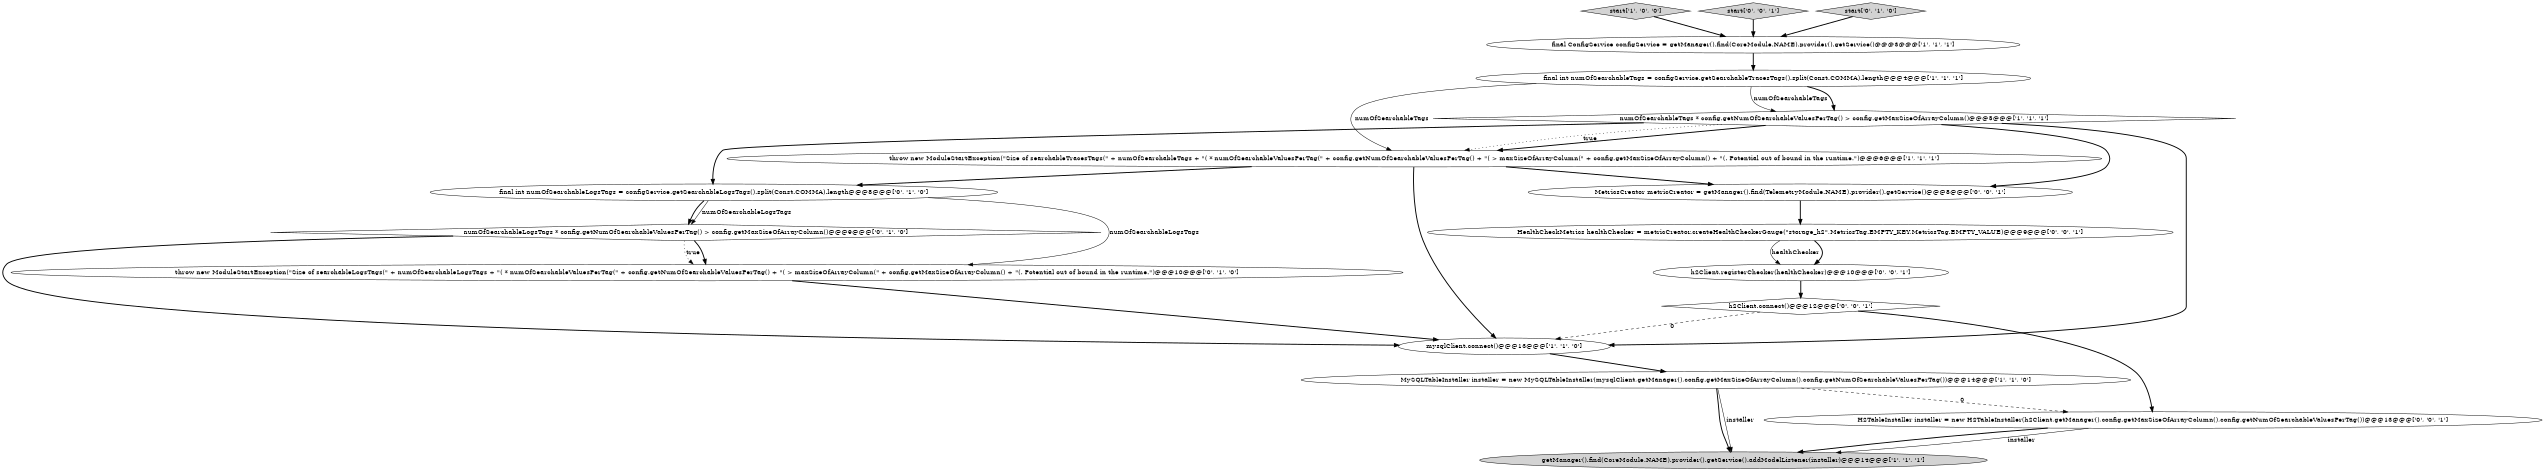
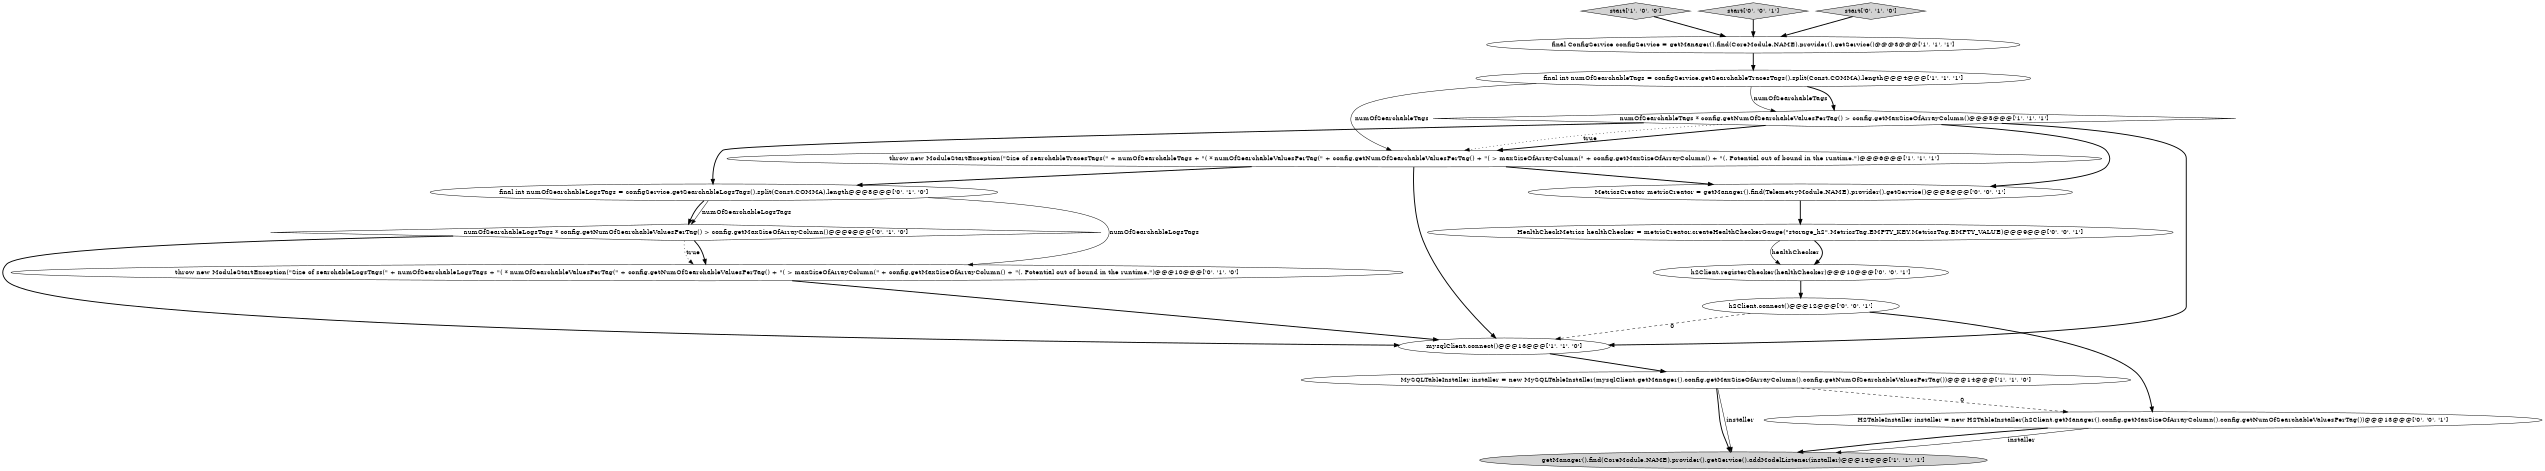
(1801, 306) -> (1801, 306)
